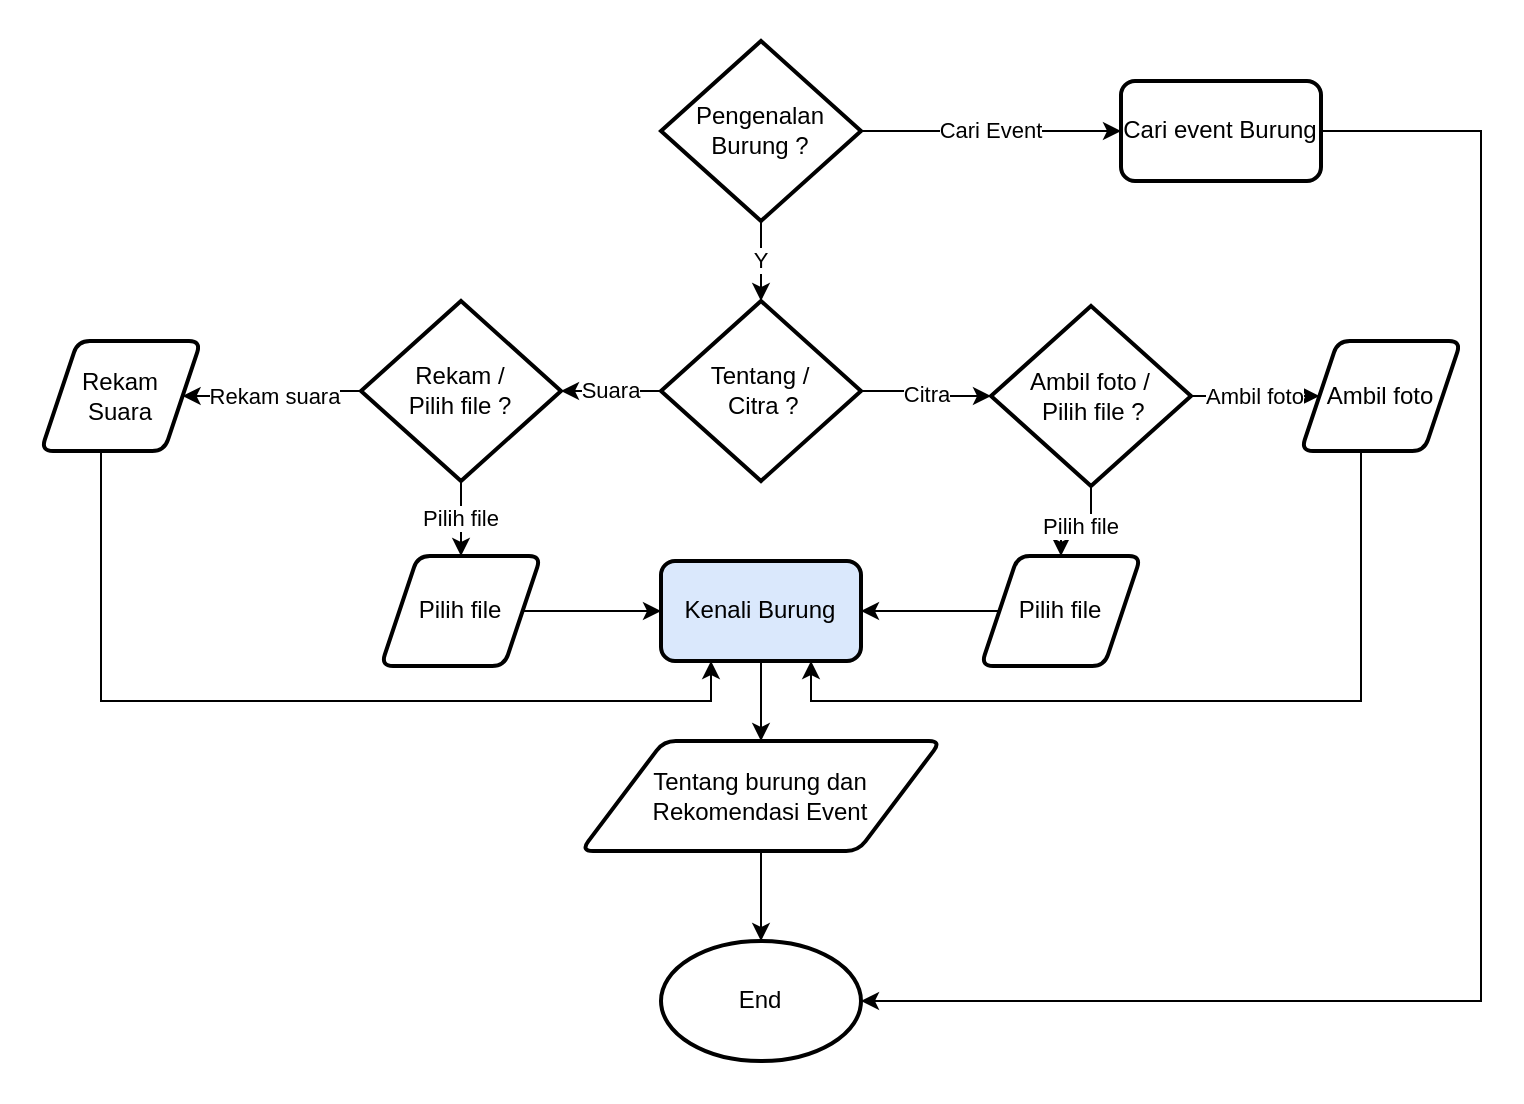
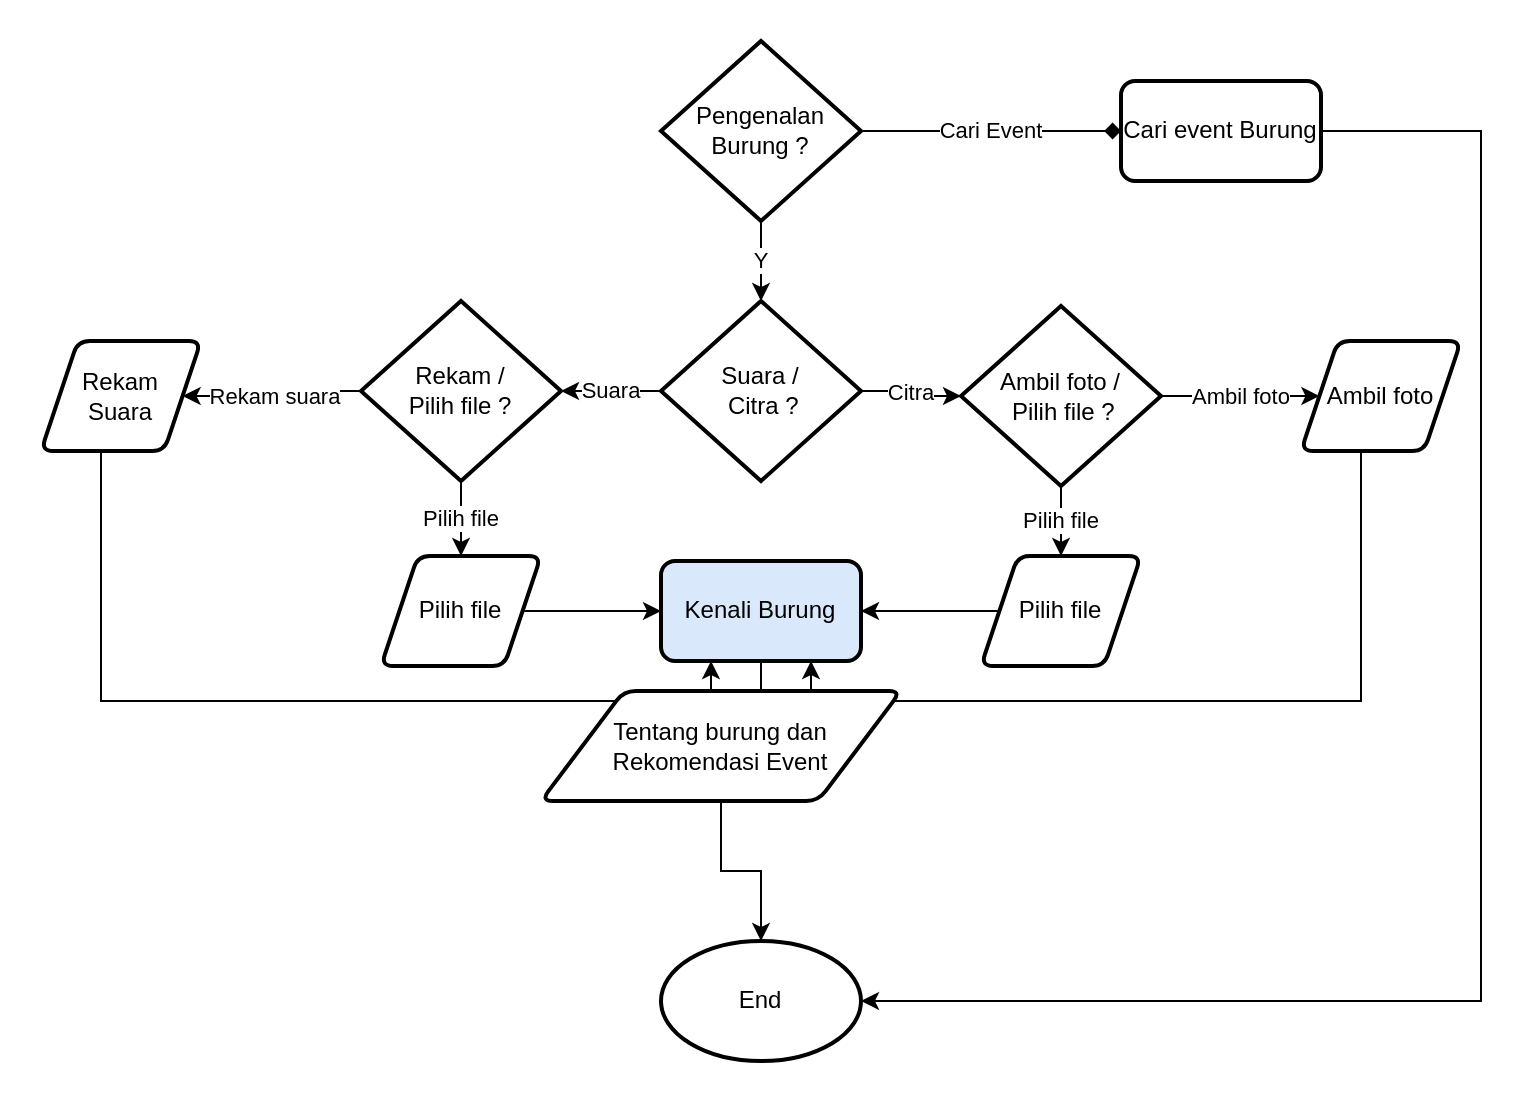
(1105, 131) -> (1104, 131)
(761, 391) -> (761, 391)
(1091, 396) -> (1061, 396)
(761, 796) -> (721, 746)
